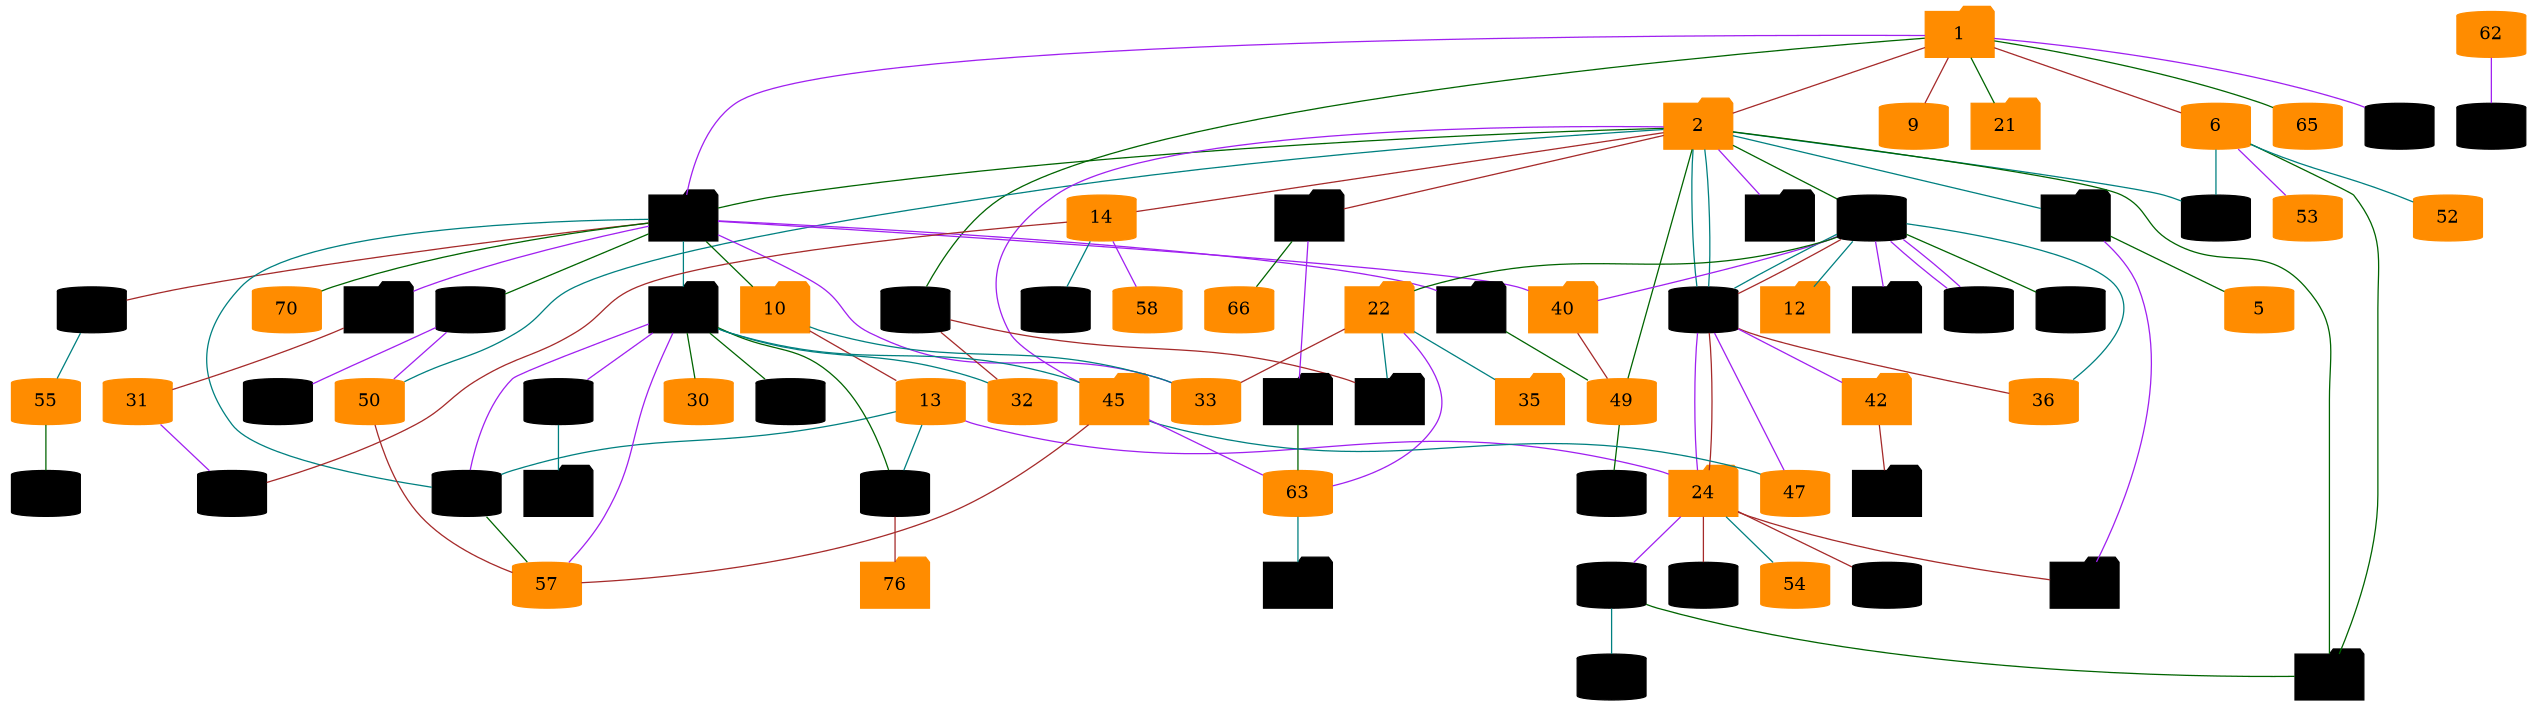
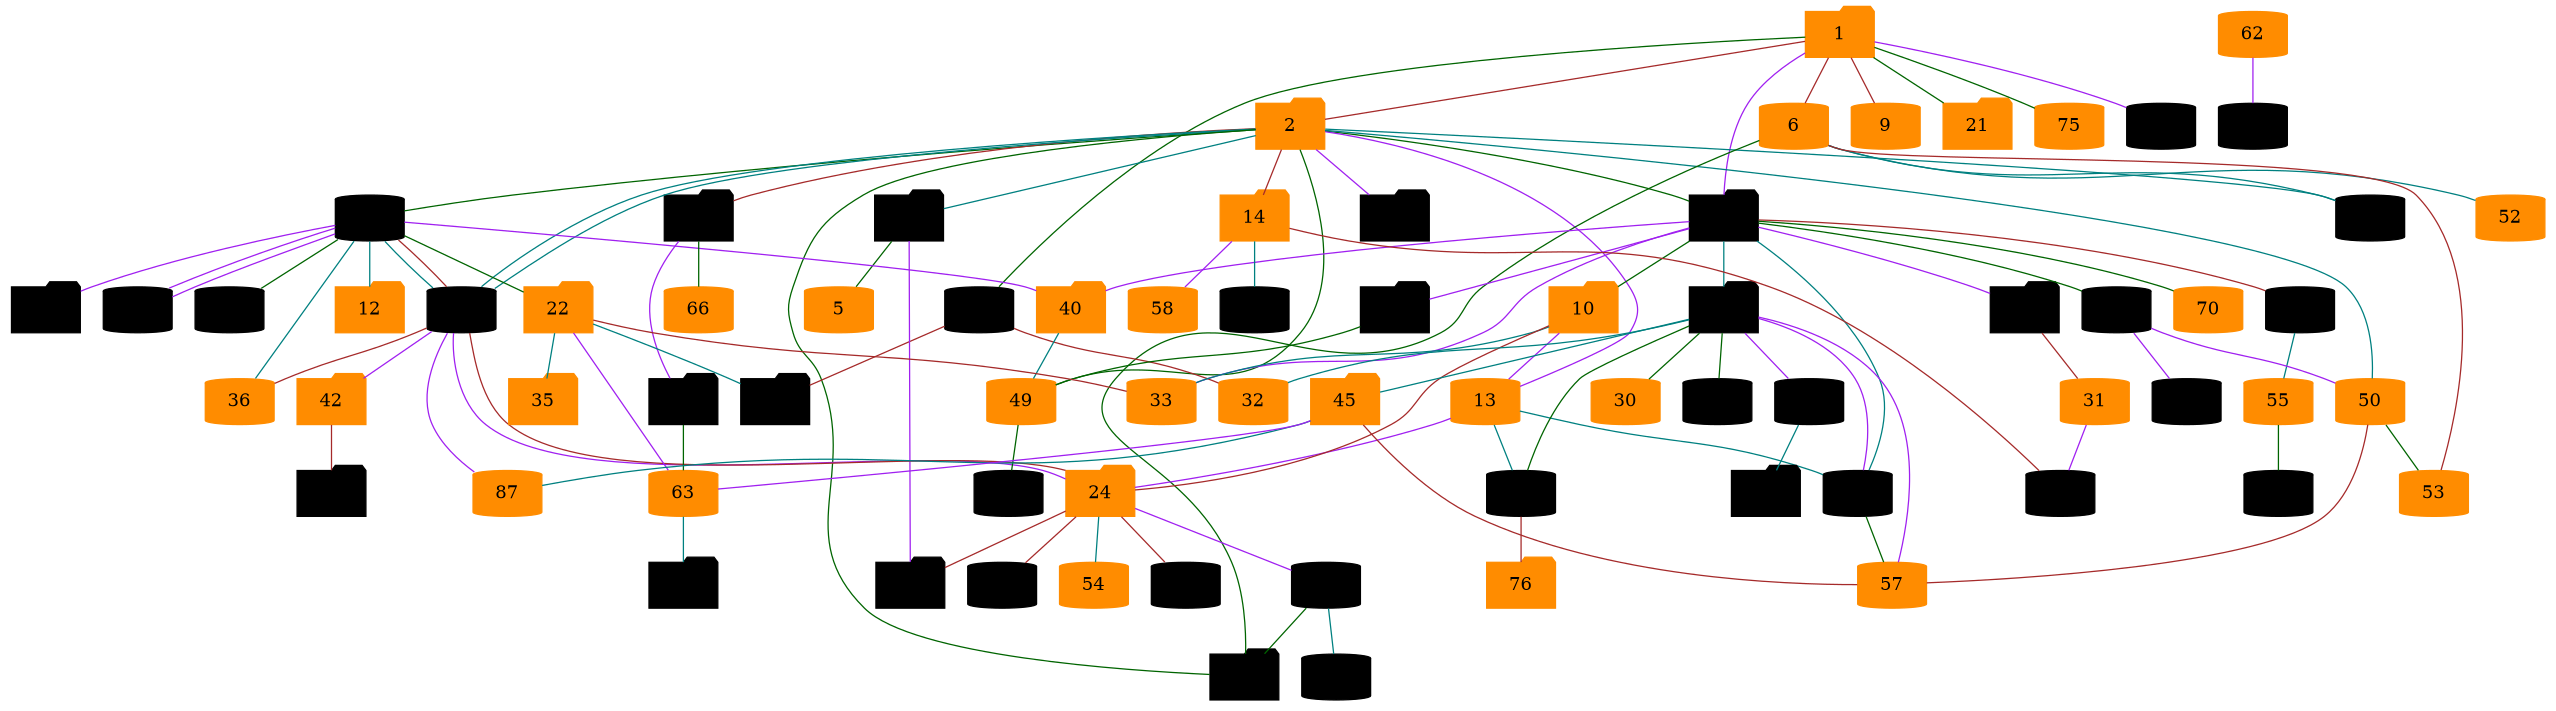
(2308, 126) -> (2069, 126)
(1126, 167) -> (1568, 222)
(2262, 172) -> (2202, 164)
(1102, 218) -> (1255, 218)
(1593, 356) -> (1046, 356)
(870, 366) -> (1523, 367)
none -> (1387, 426)
none -> (2402, 448)
(1795, 493) -> (507, 493)
